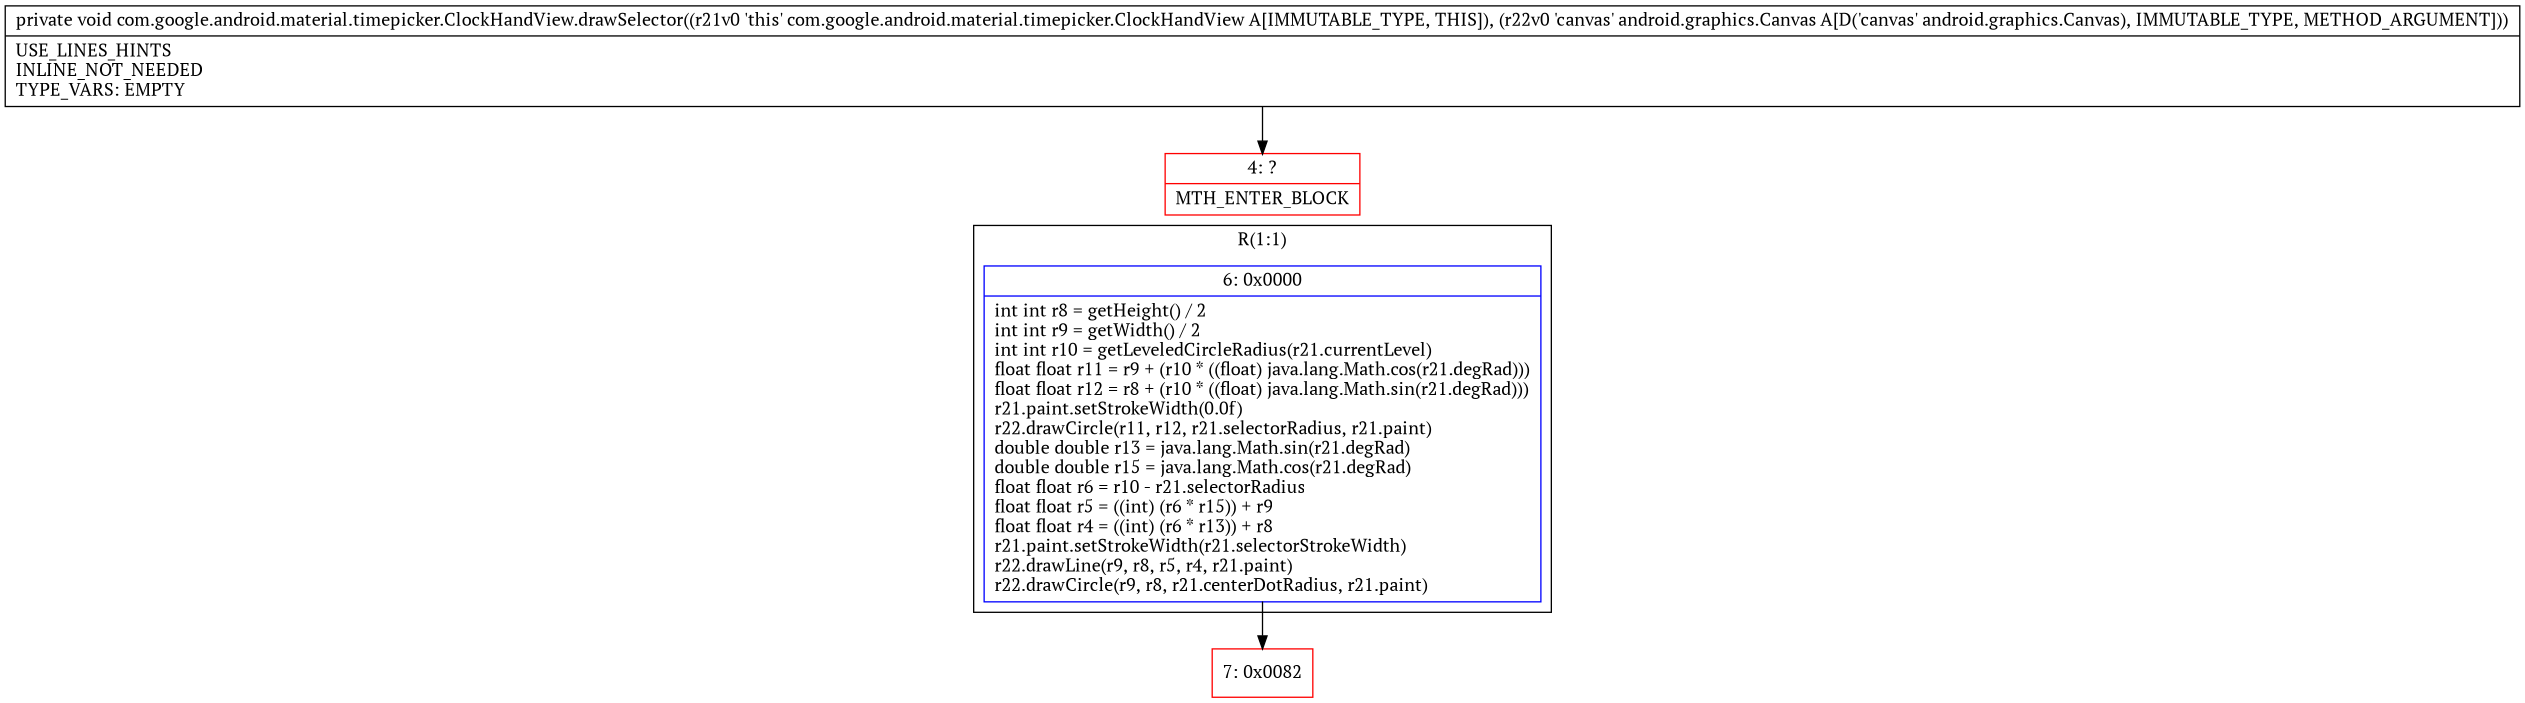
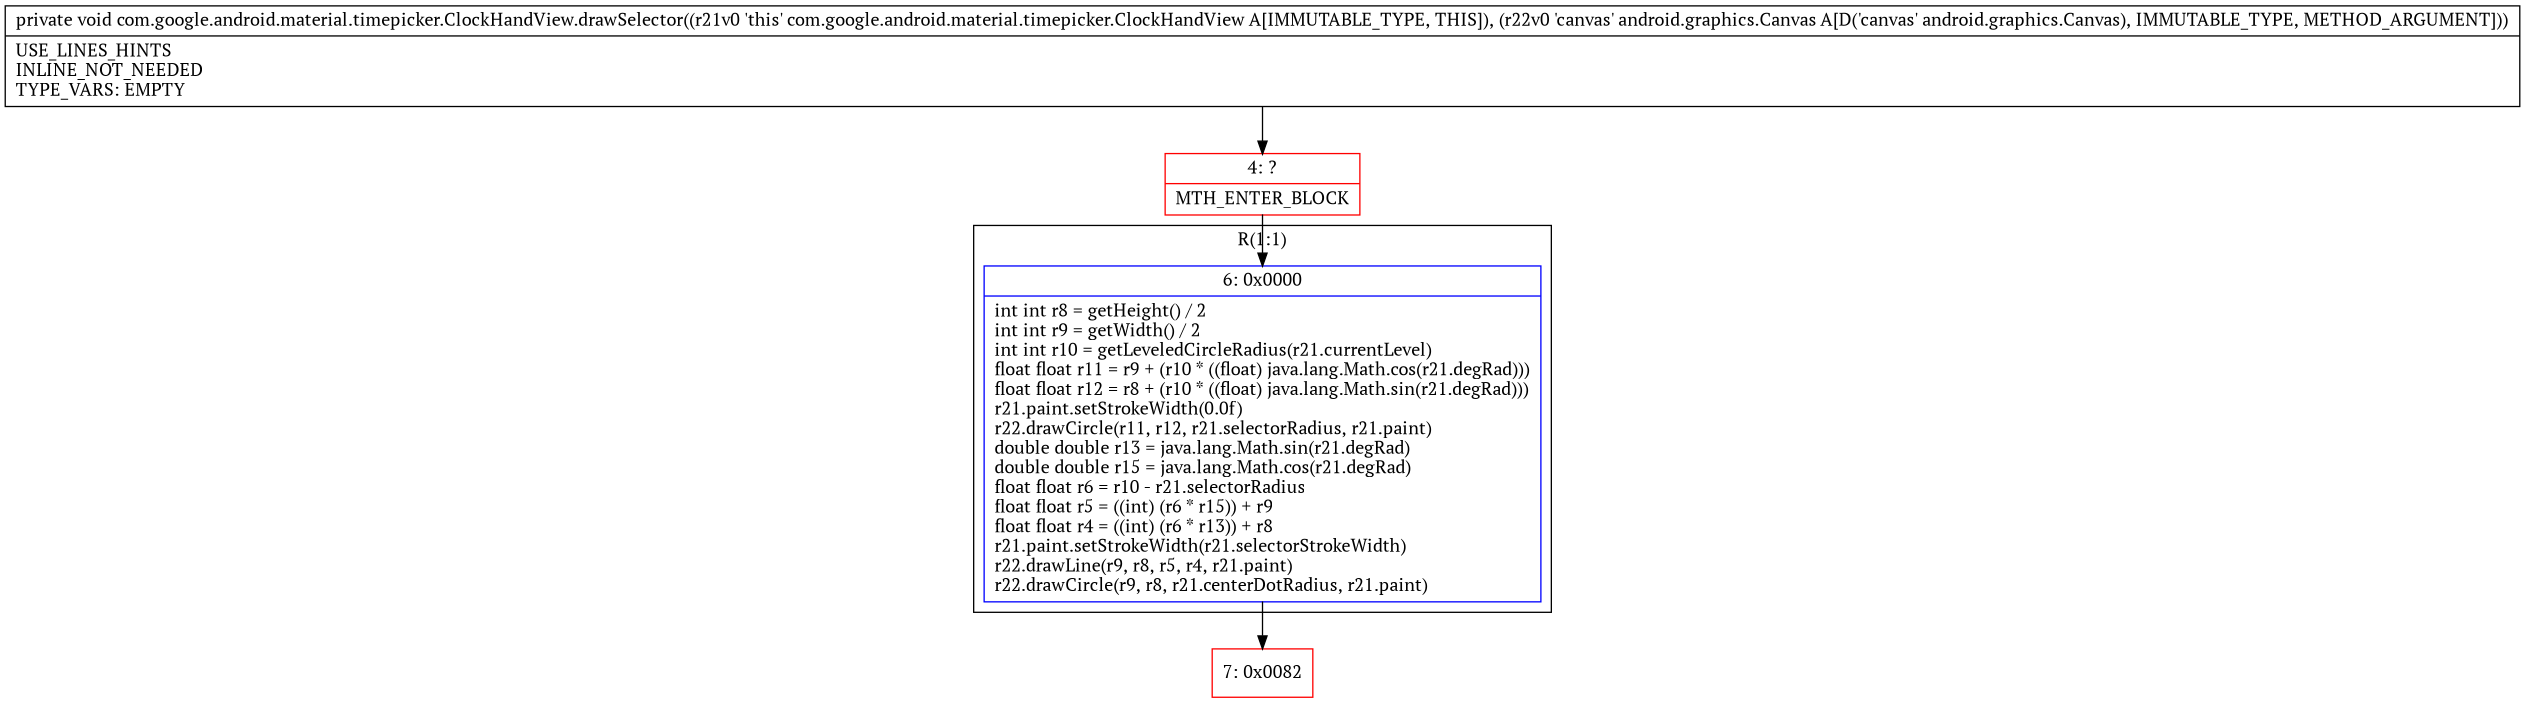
none -> (1263, 234)
